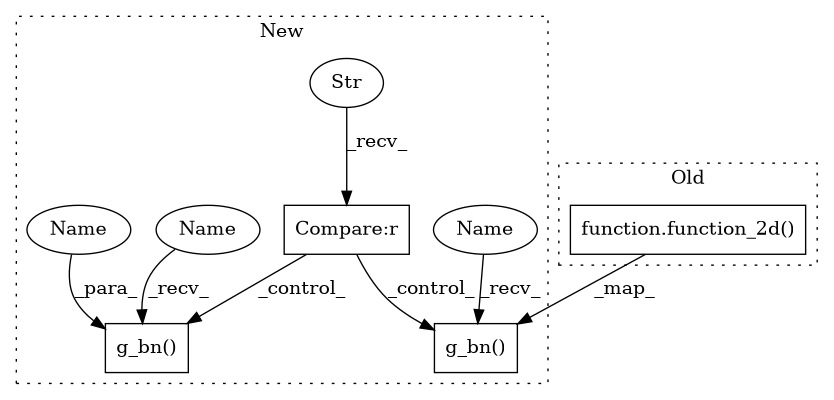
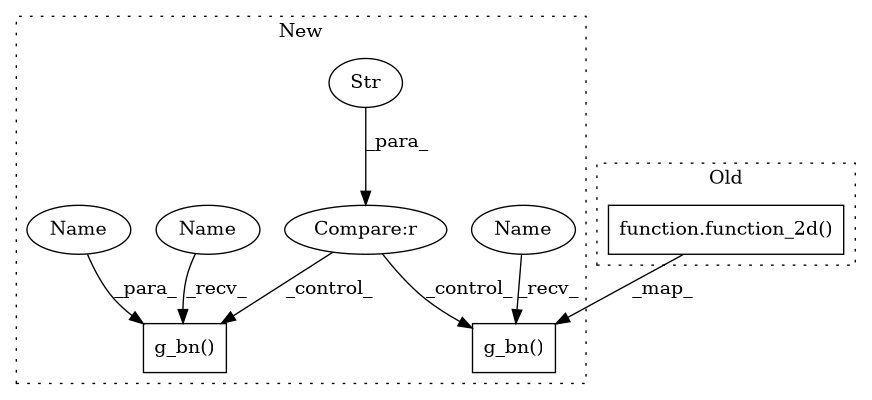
(377, 142) -> (397, 142)
(347, 230) -> (366, 230)
